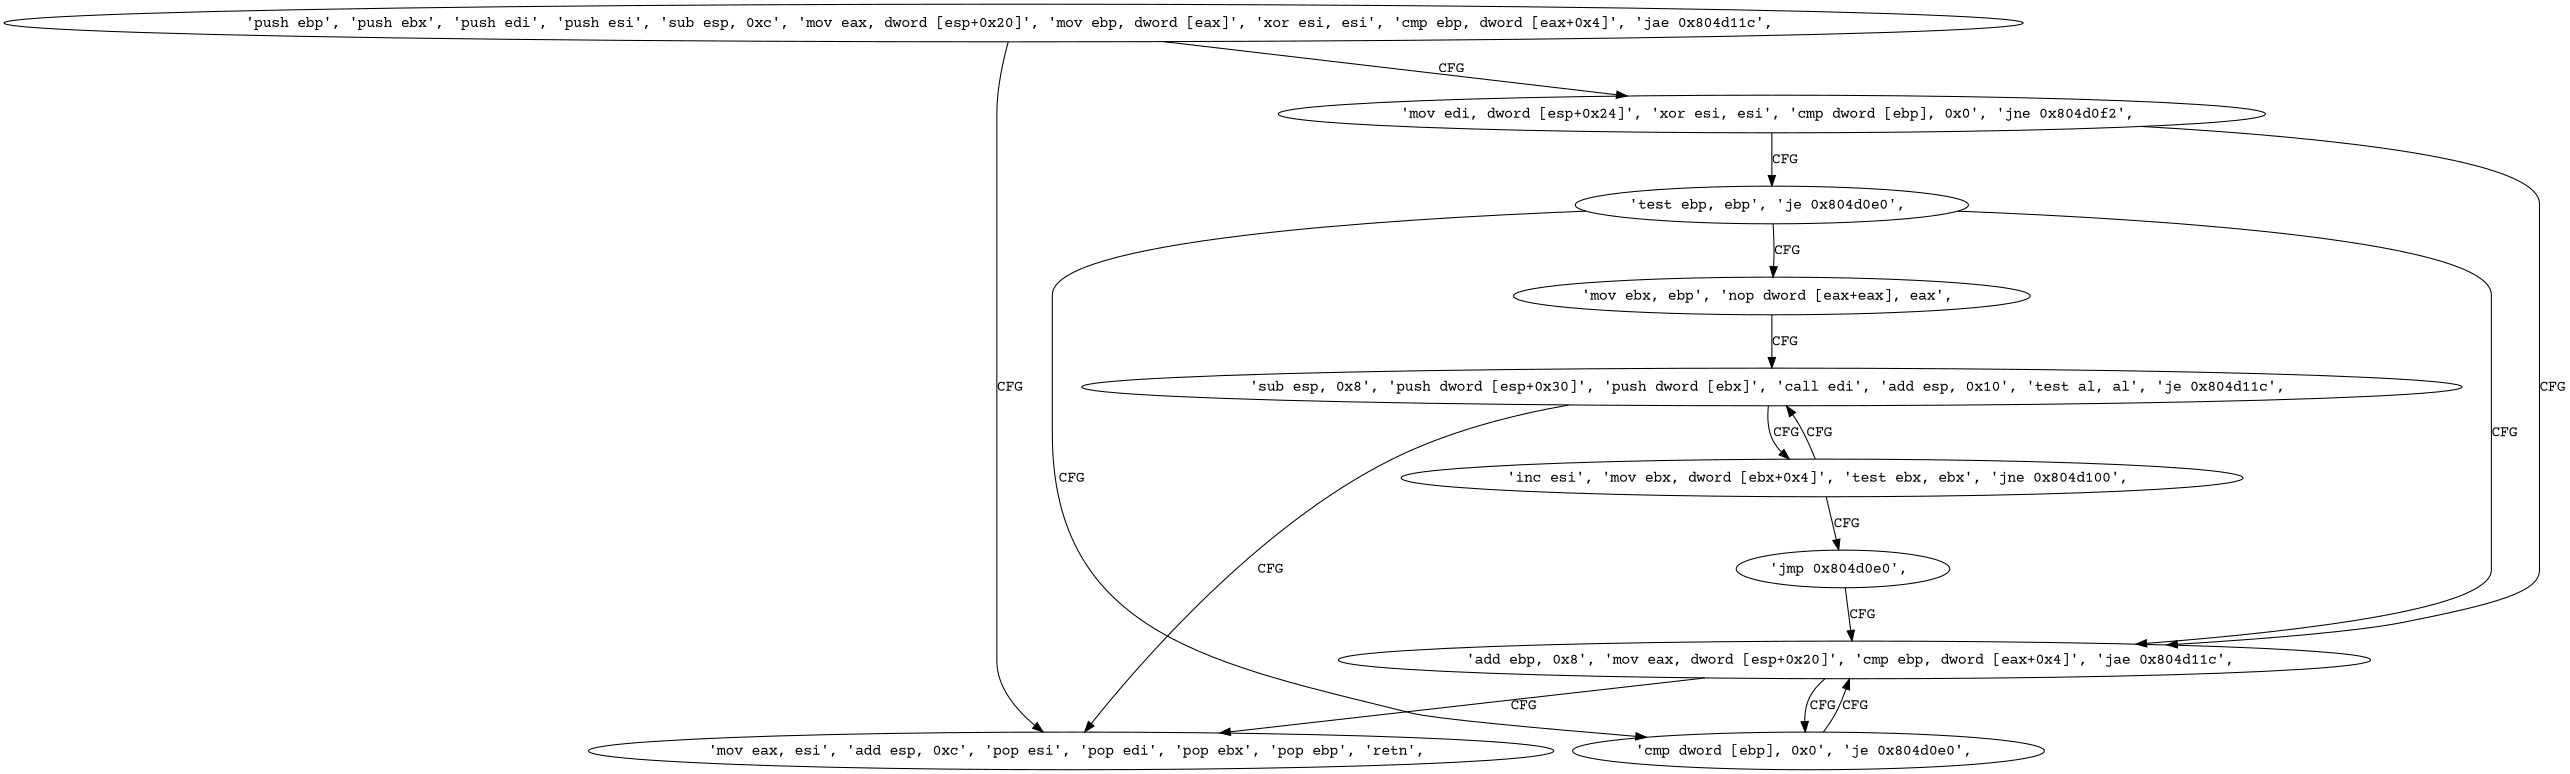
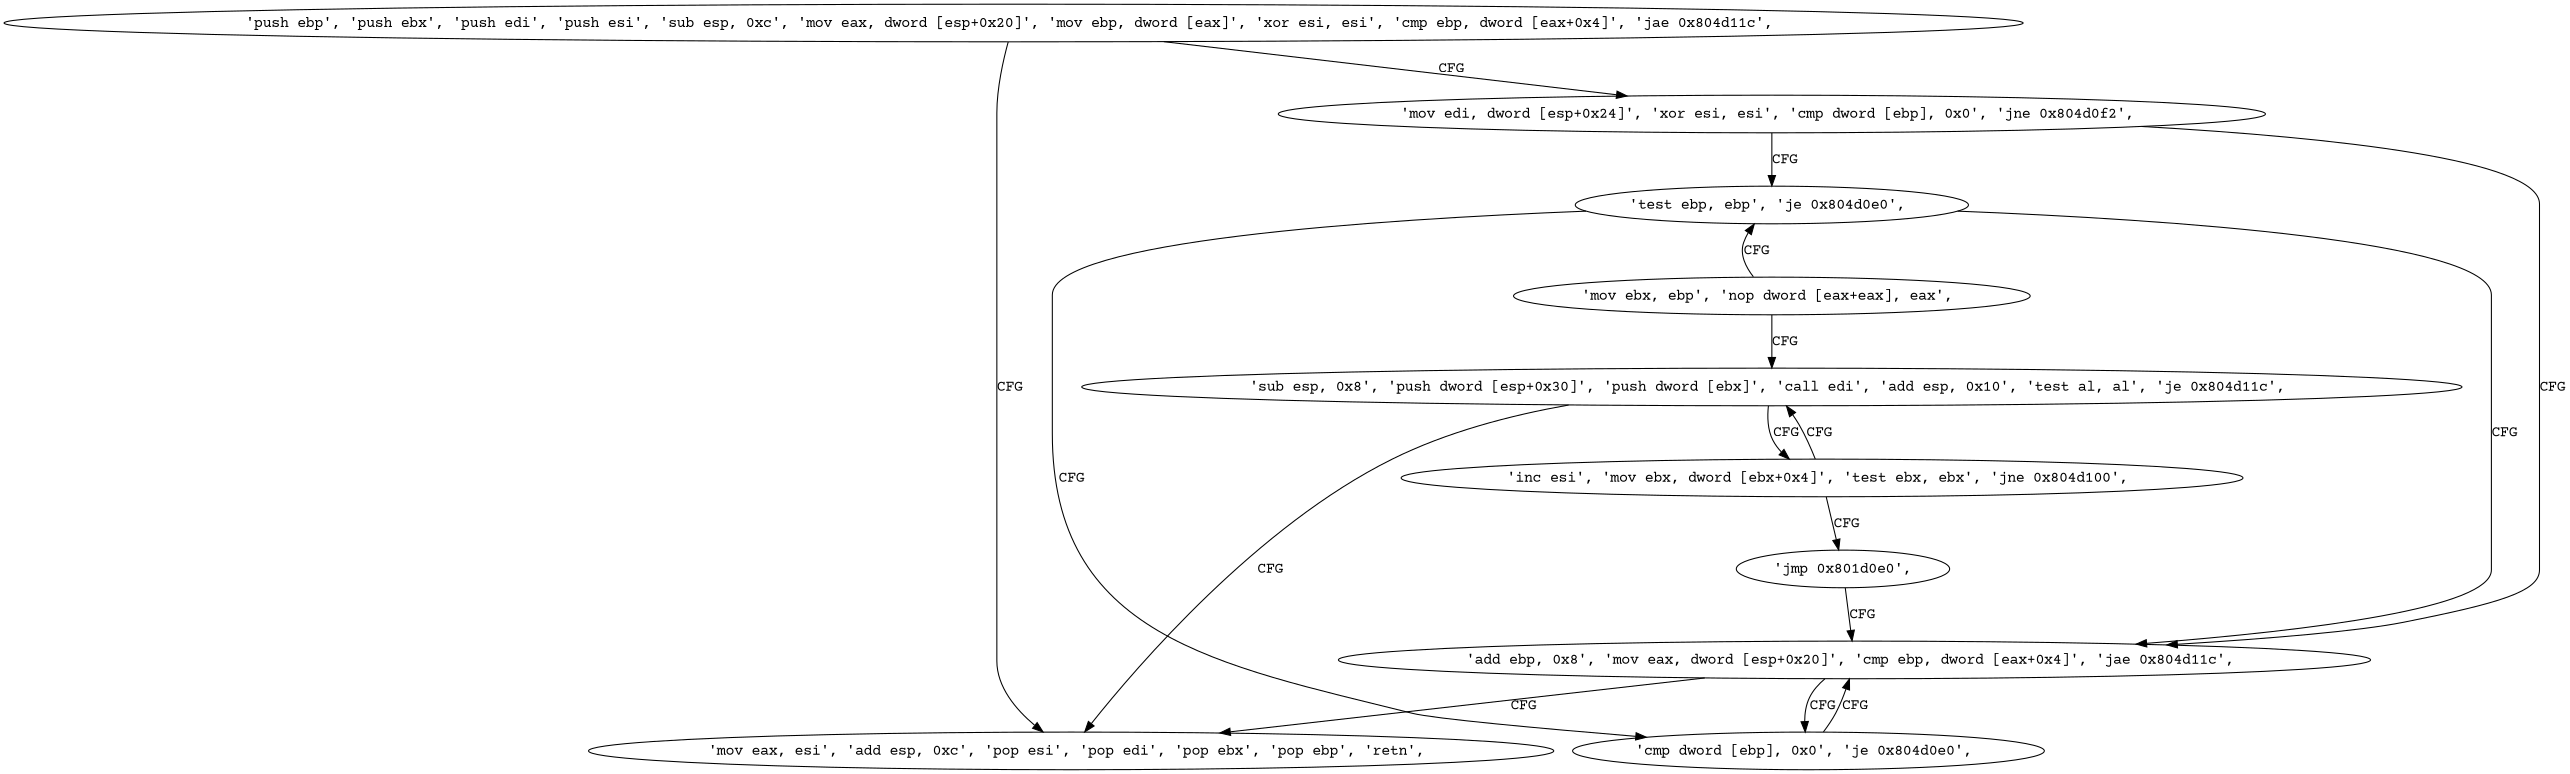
(1774, 245) -> (1743, 256)
(1843, 569) -> (1843, 569)
